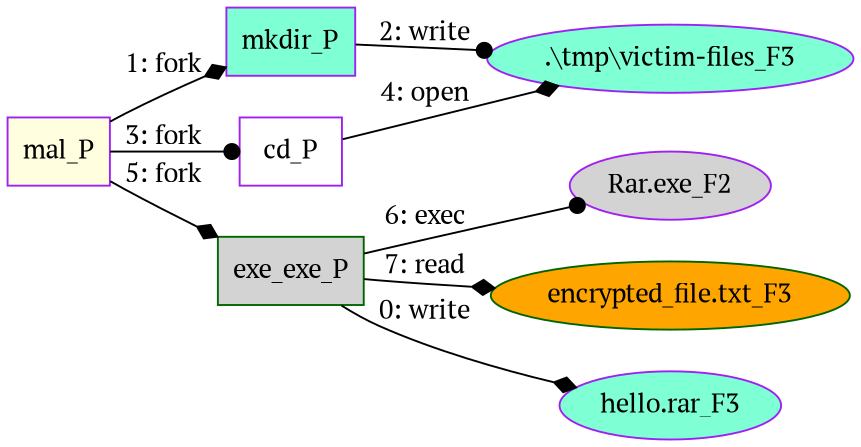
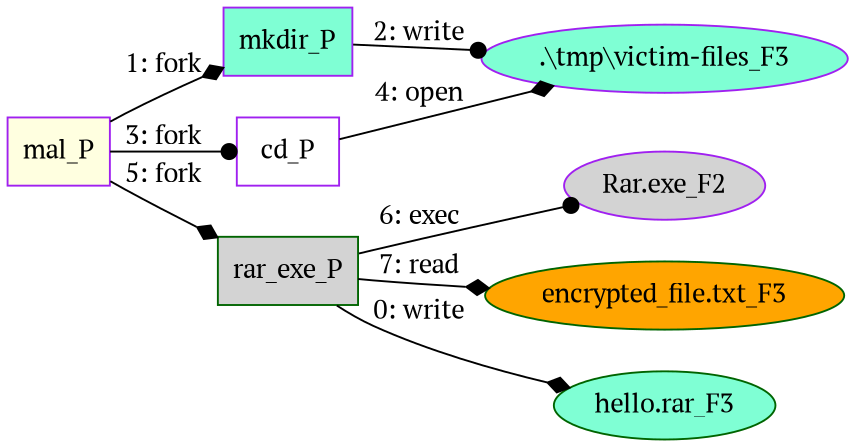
(291, 271) -> (288, 271)
(670, 405) -> (665, 405)
